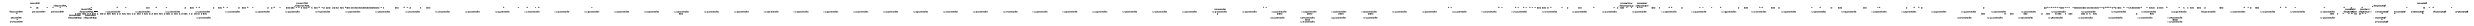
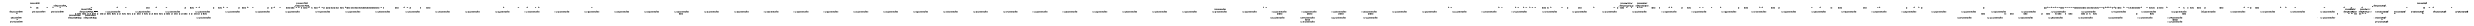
(1549, 7) -> (1664, 7)
(2336, 13) -> (2221, 15)
(2239, 15) -> (2197, 8)
(731, 17) -> (668, 8)
